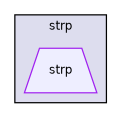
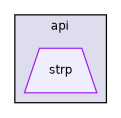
(61, 27) -> (61, 27)
